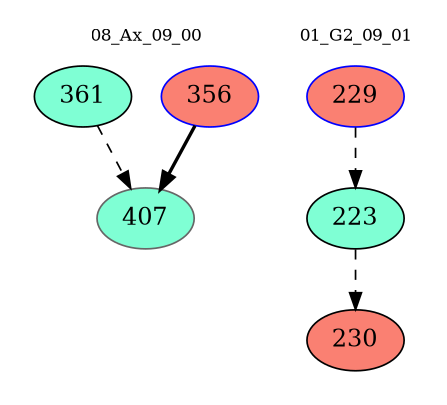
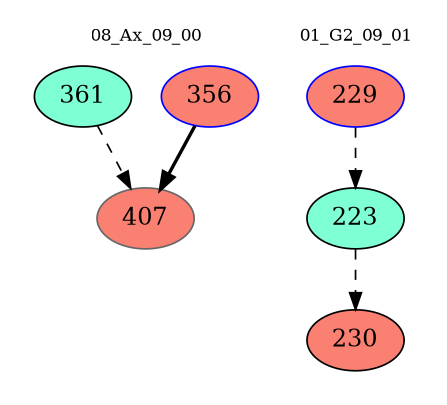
(146, 218) -> (146, 218)
